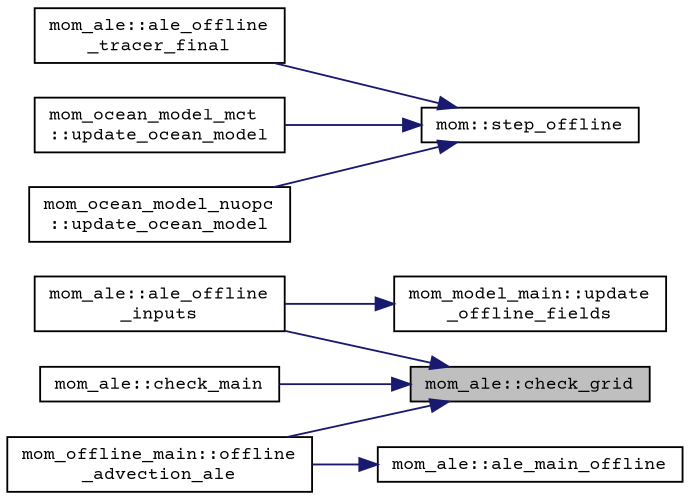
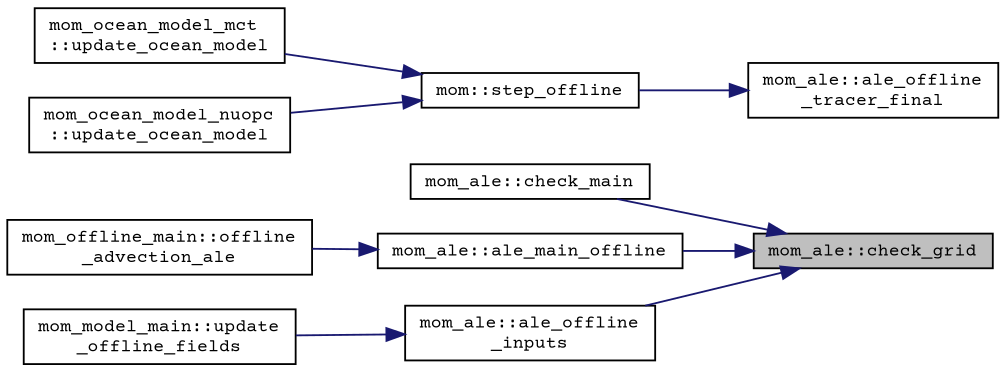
(356, 83) -> (684, 90)
(330, 304) -> (341, 335)
(359, 421) -> (709, 251)
